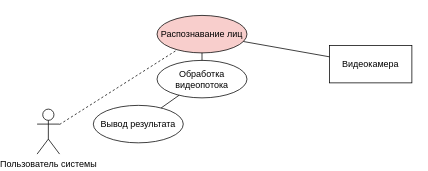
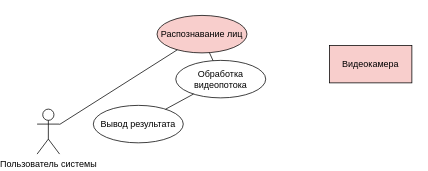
(287, 49) -> none
(371, 64) -> (371, 64)
(202, 79) -> (221, 79)
(118, 87) -> (118, 87)
